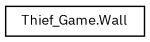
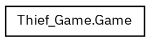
(75, 21) -> (75, 21)
